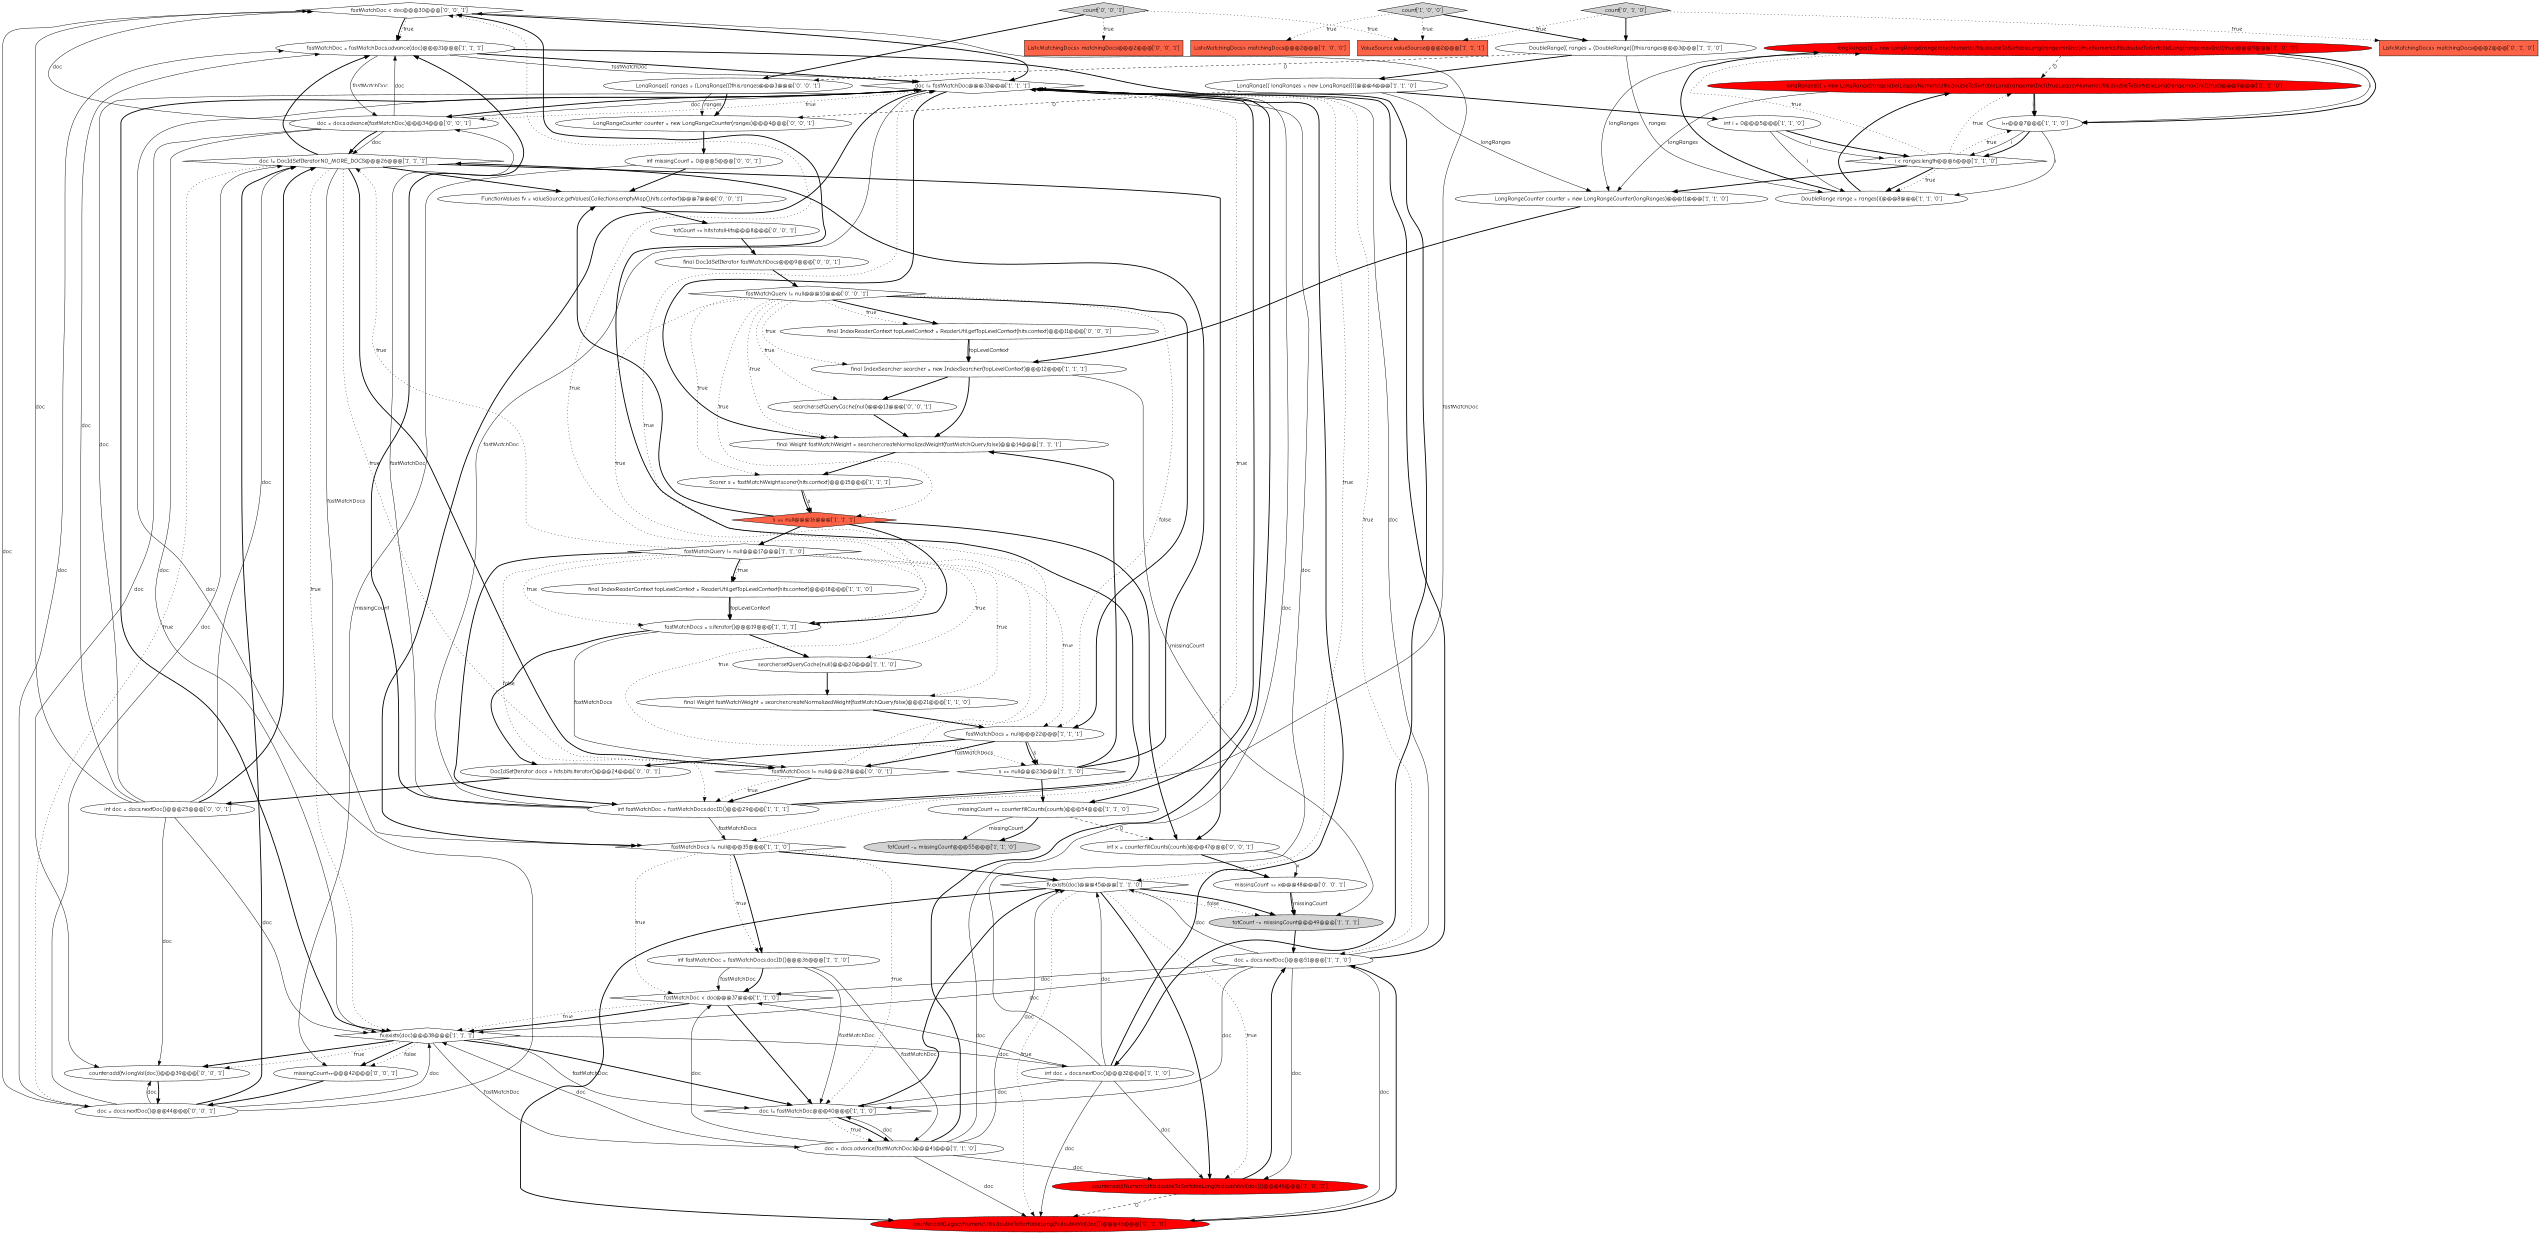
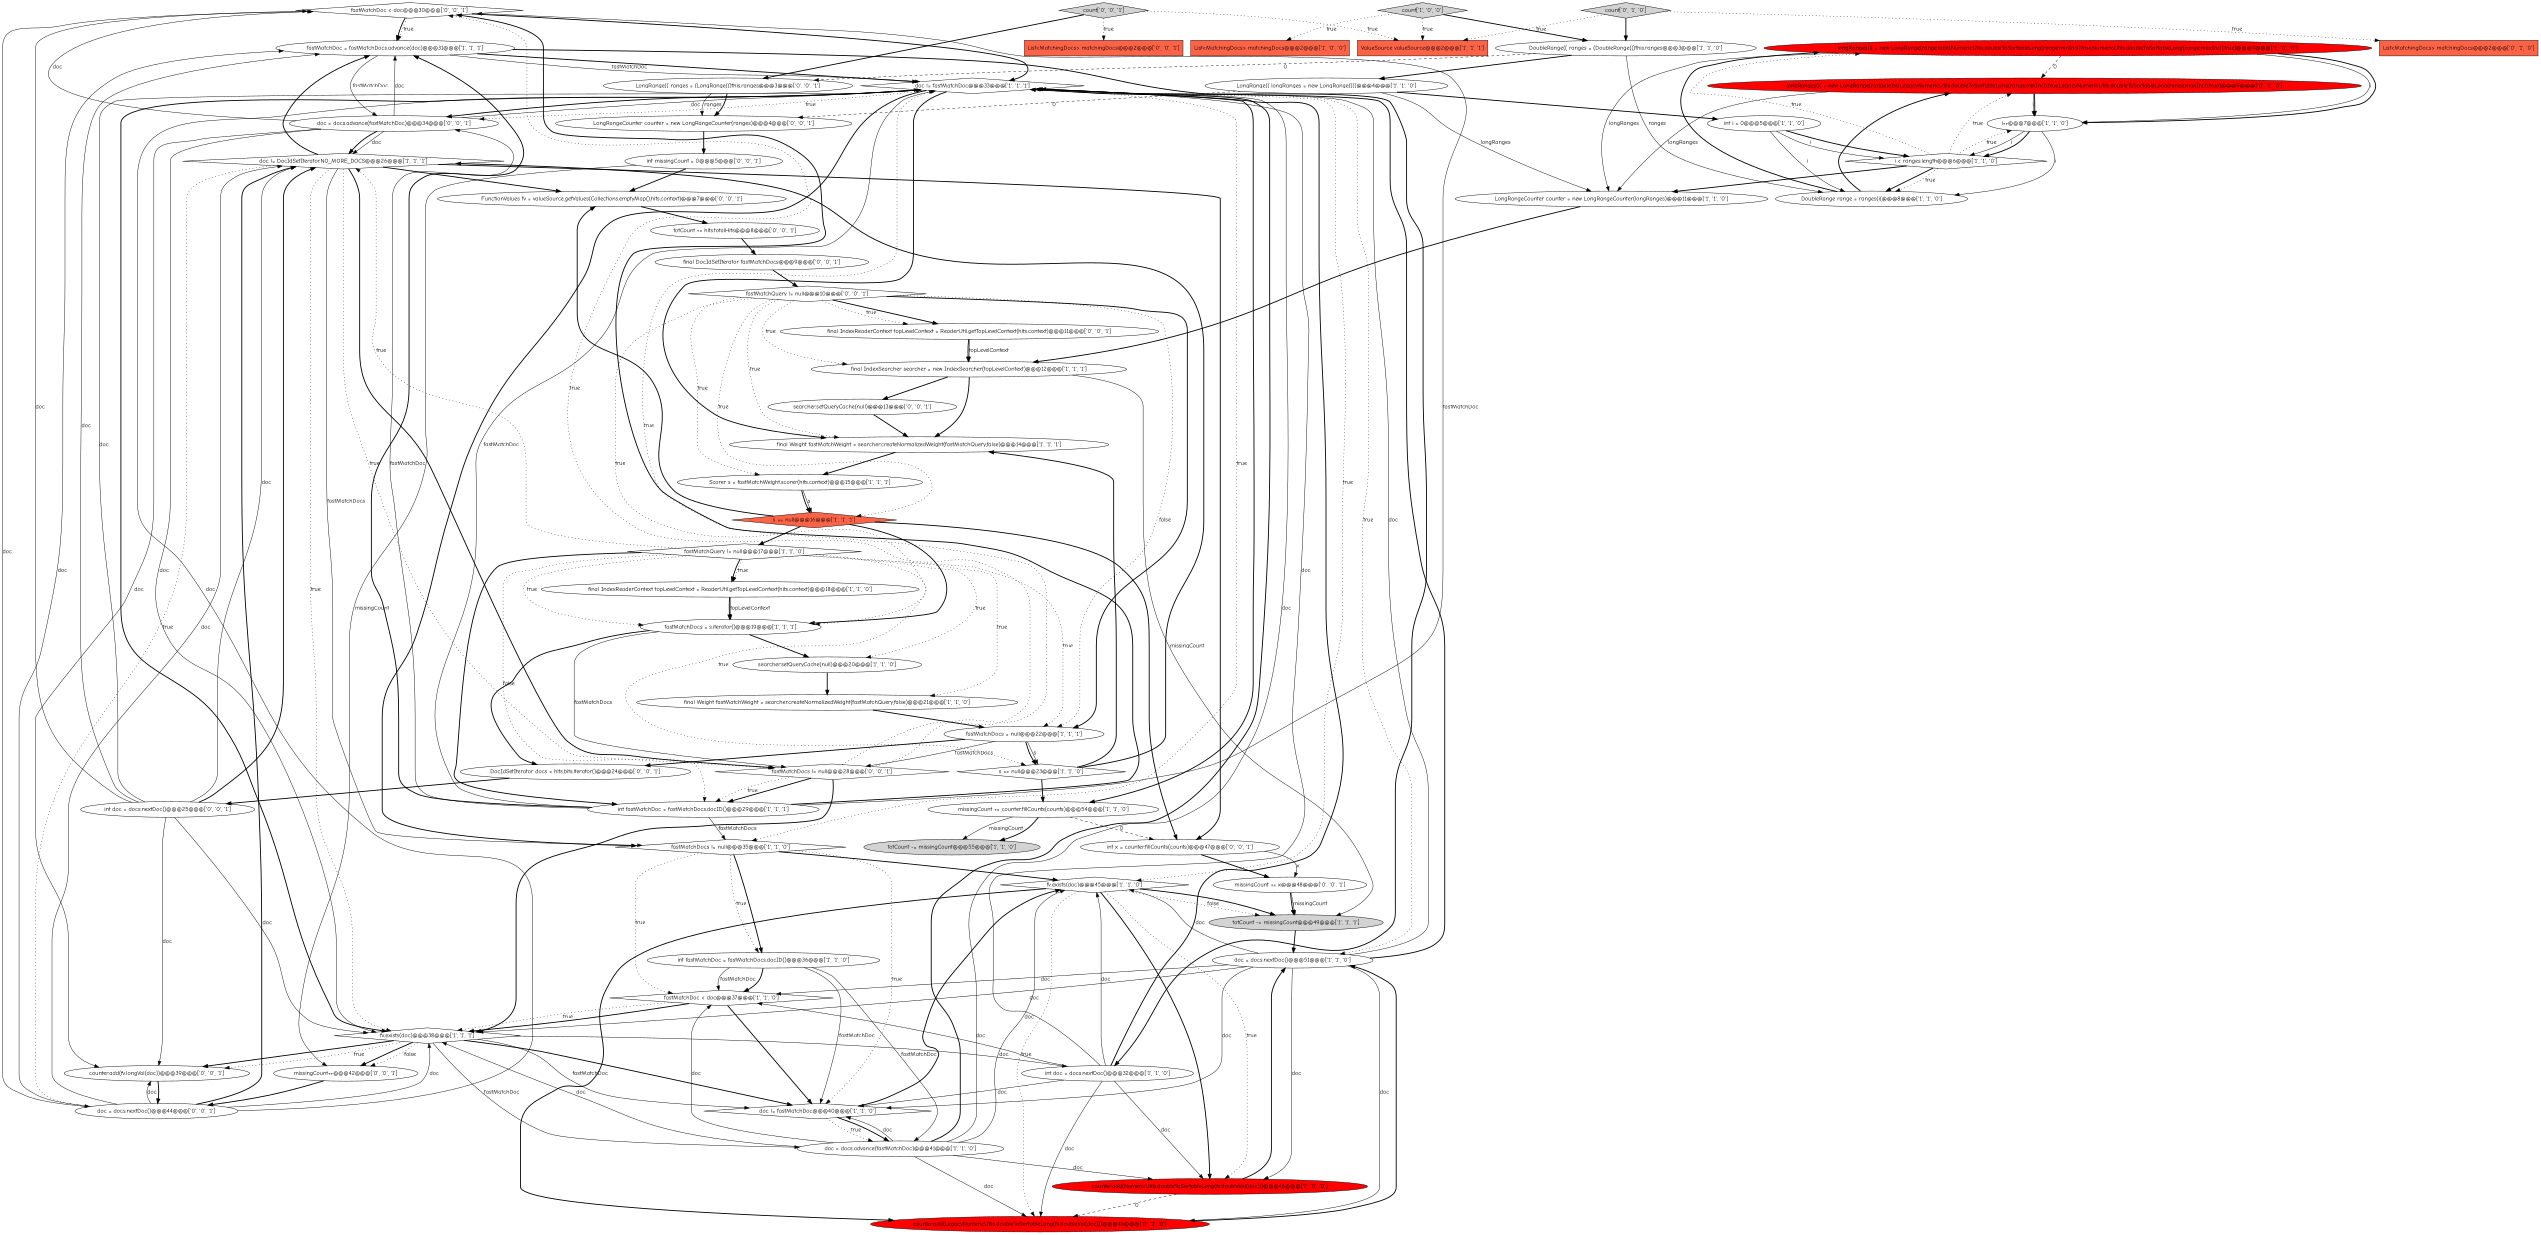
(769, 359) -> none
(933, 755) -> (933, 755)
none -> (615, 838)
